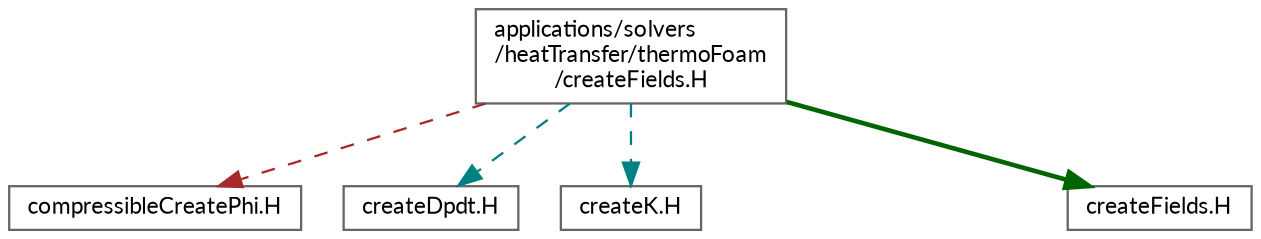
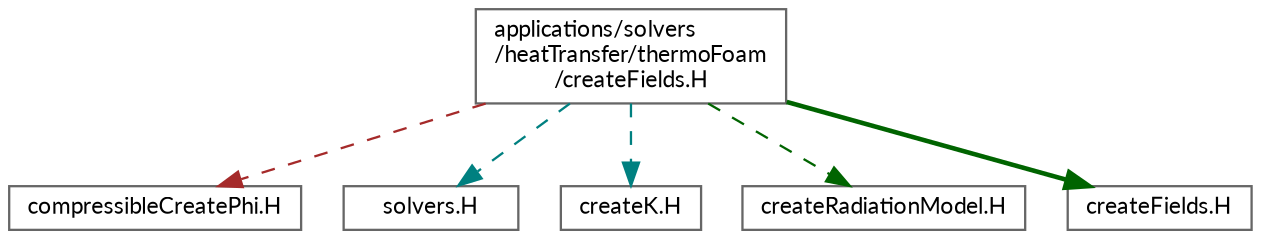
(431, 208) -> (431, 208)
none -> (884, 208)
